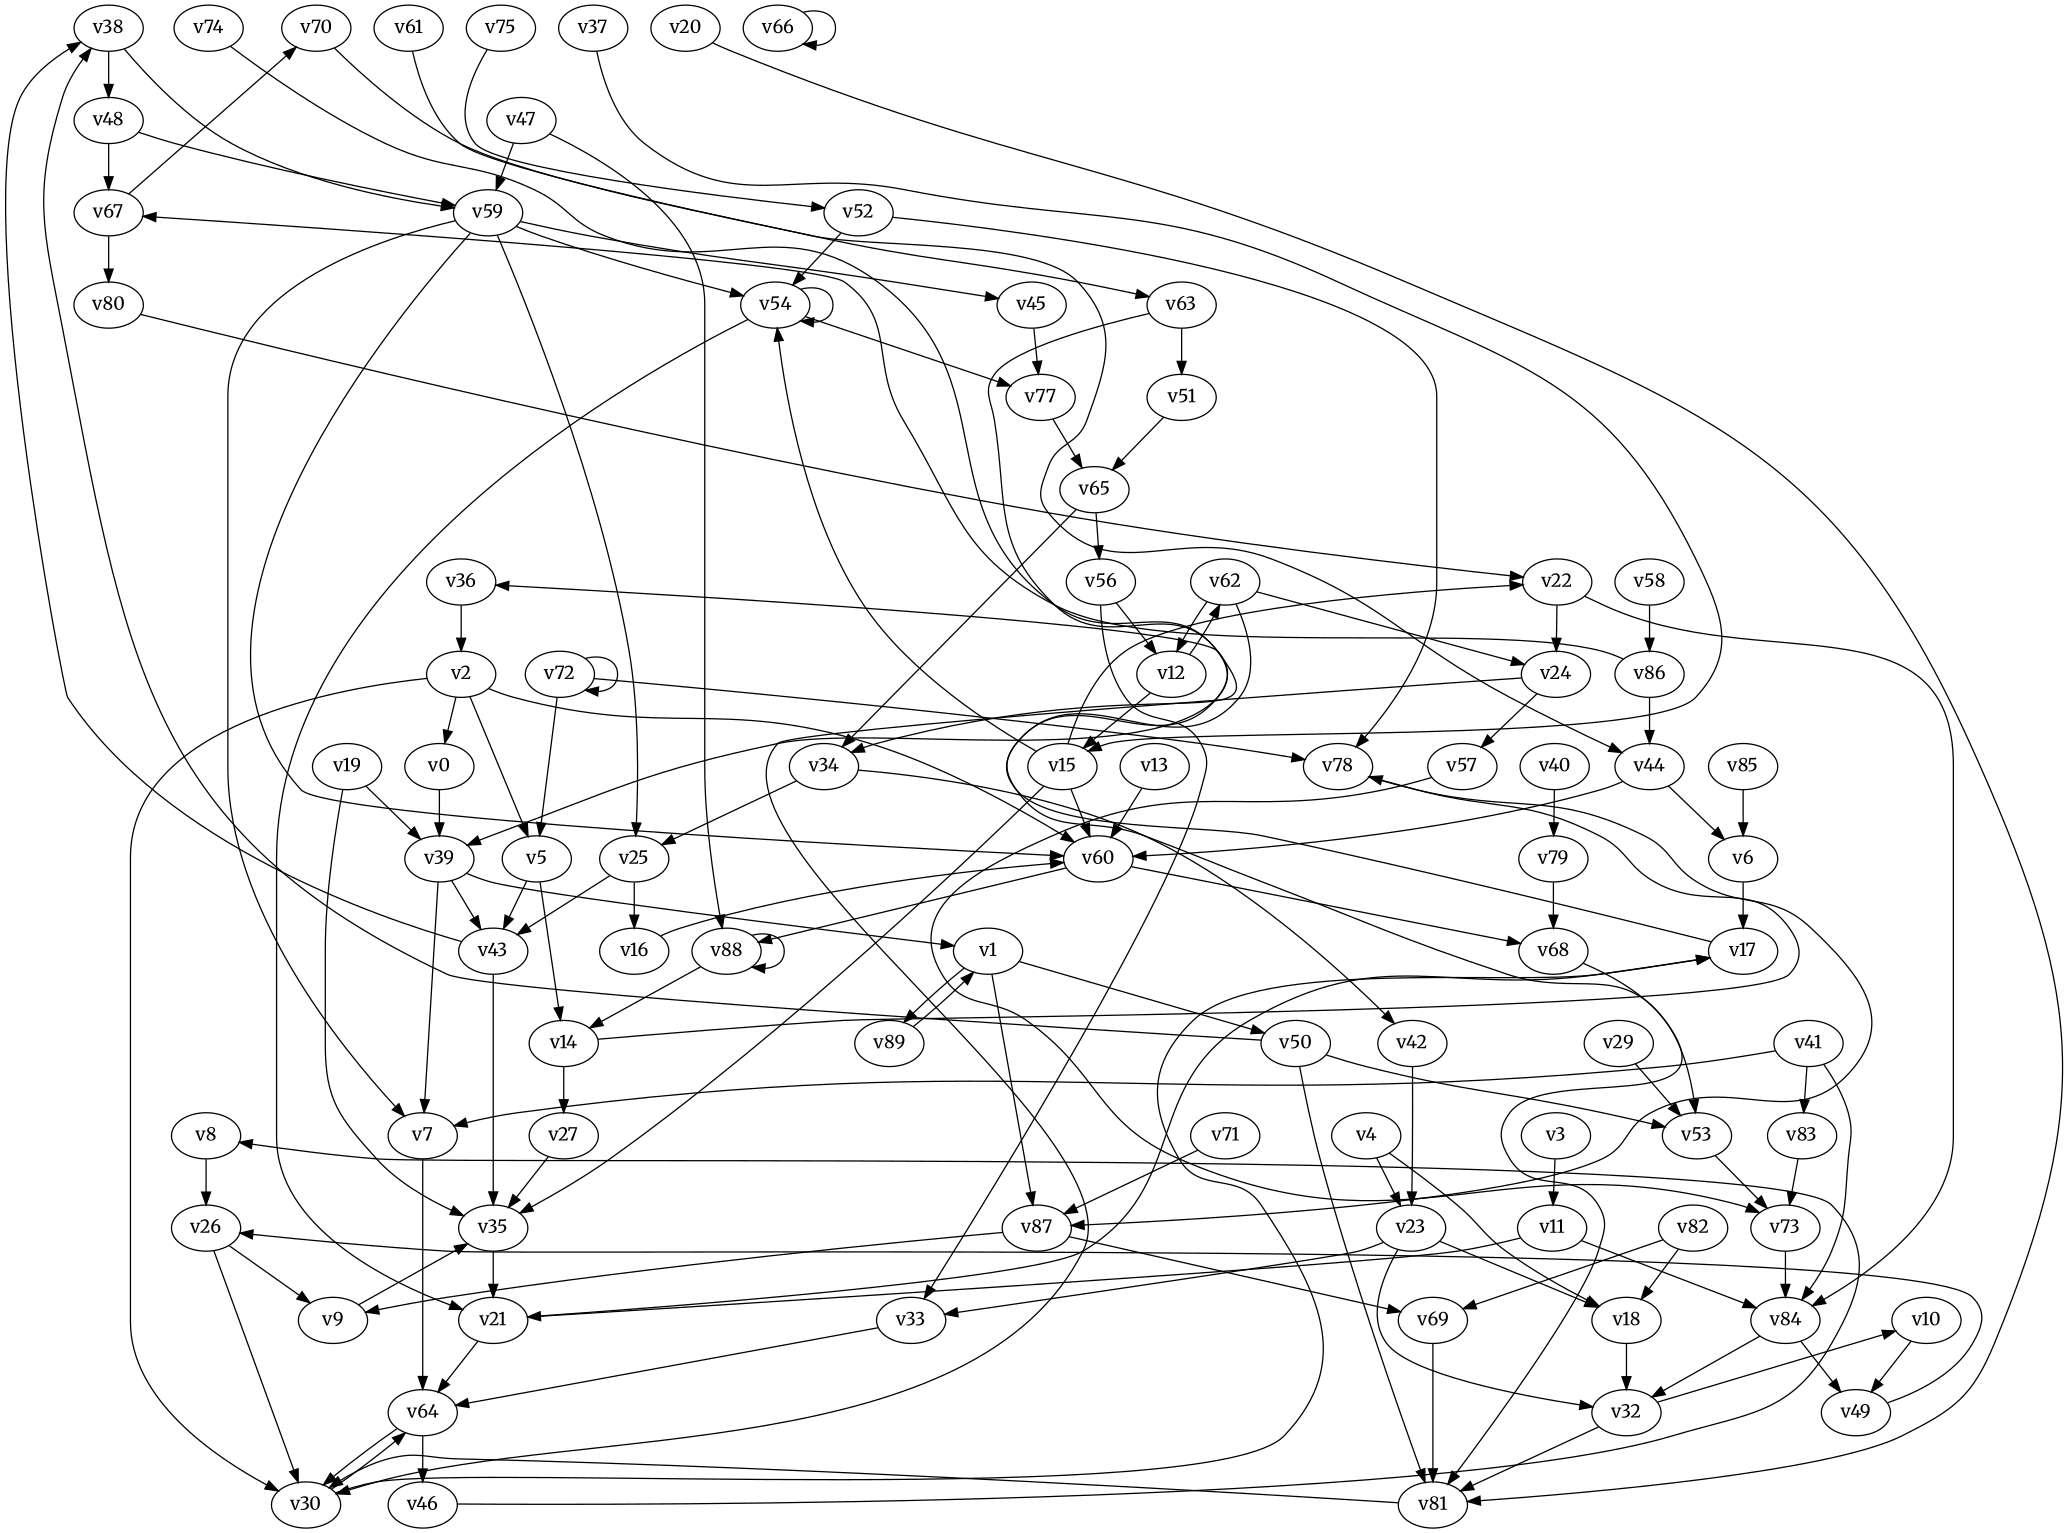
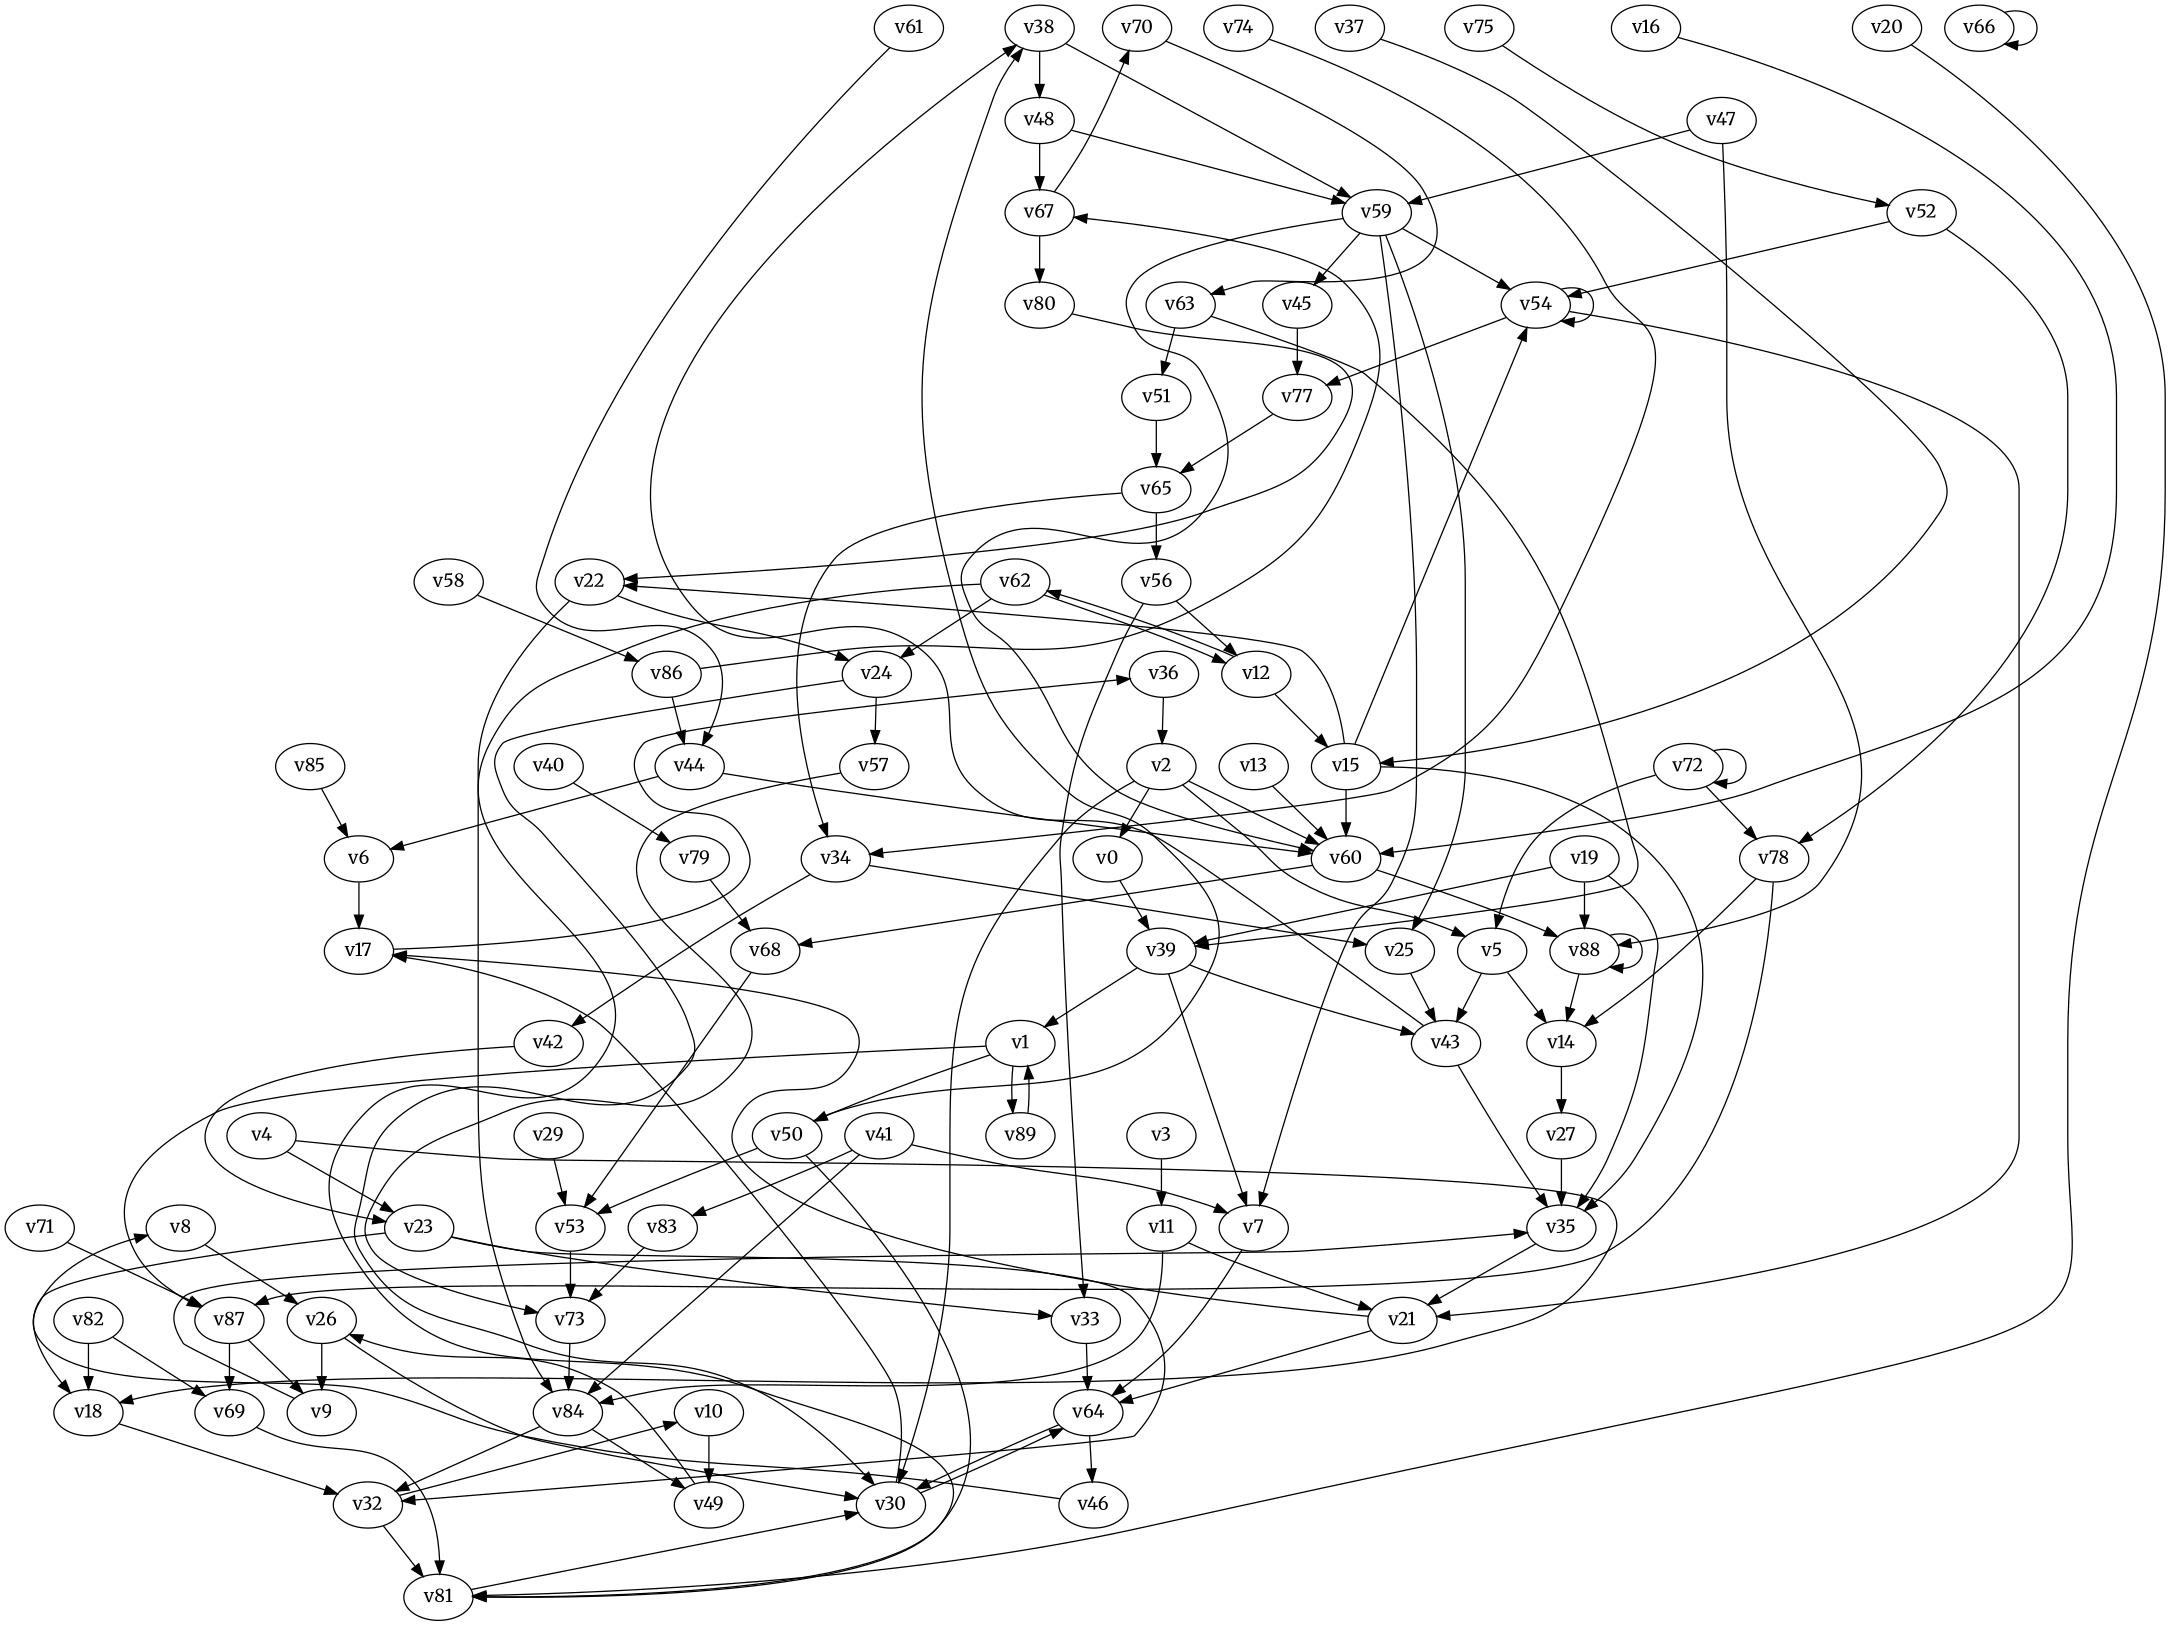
(634, 896) -> none
none -> (1584, 903)
(1443, 1006) -> (1679, 952)
